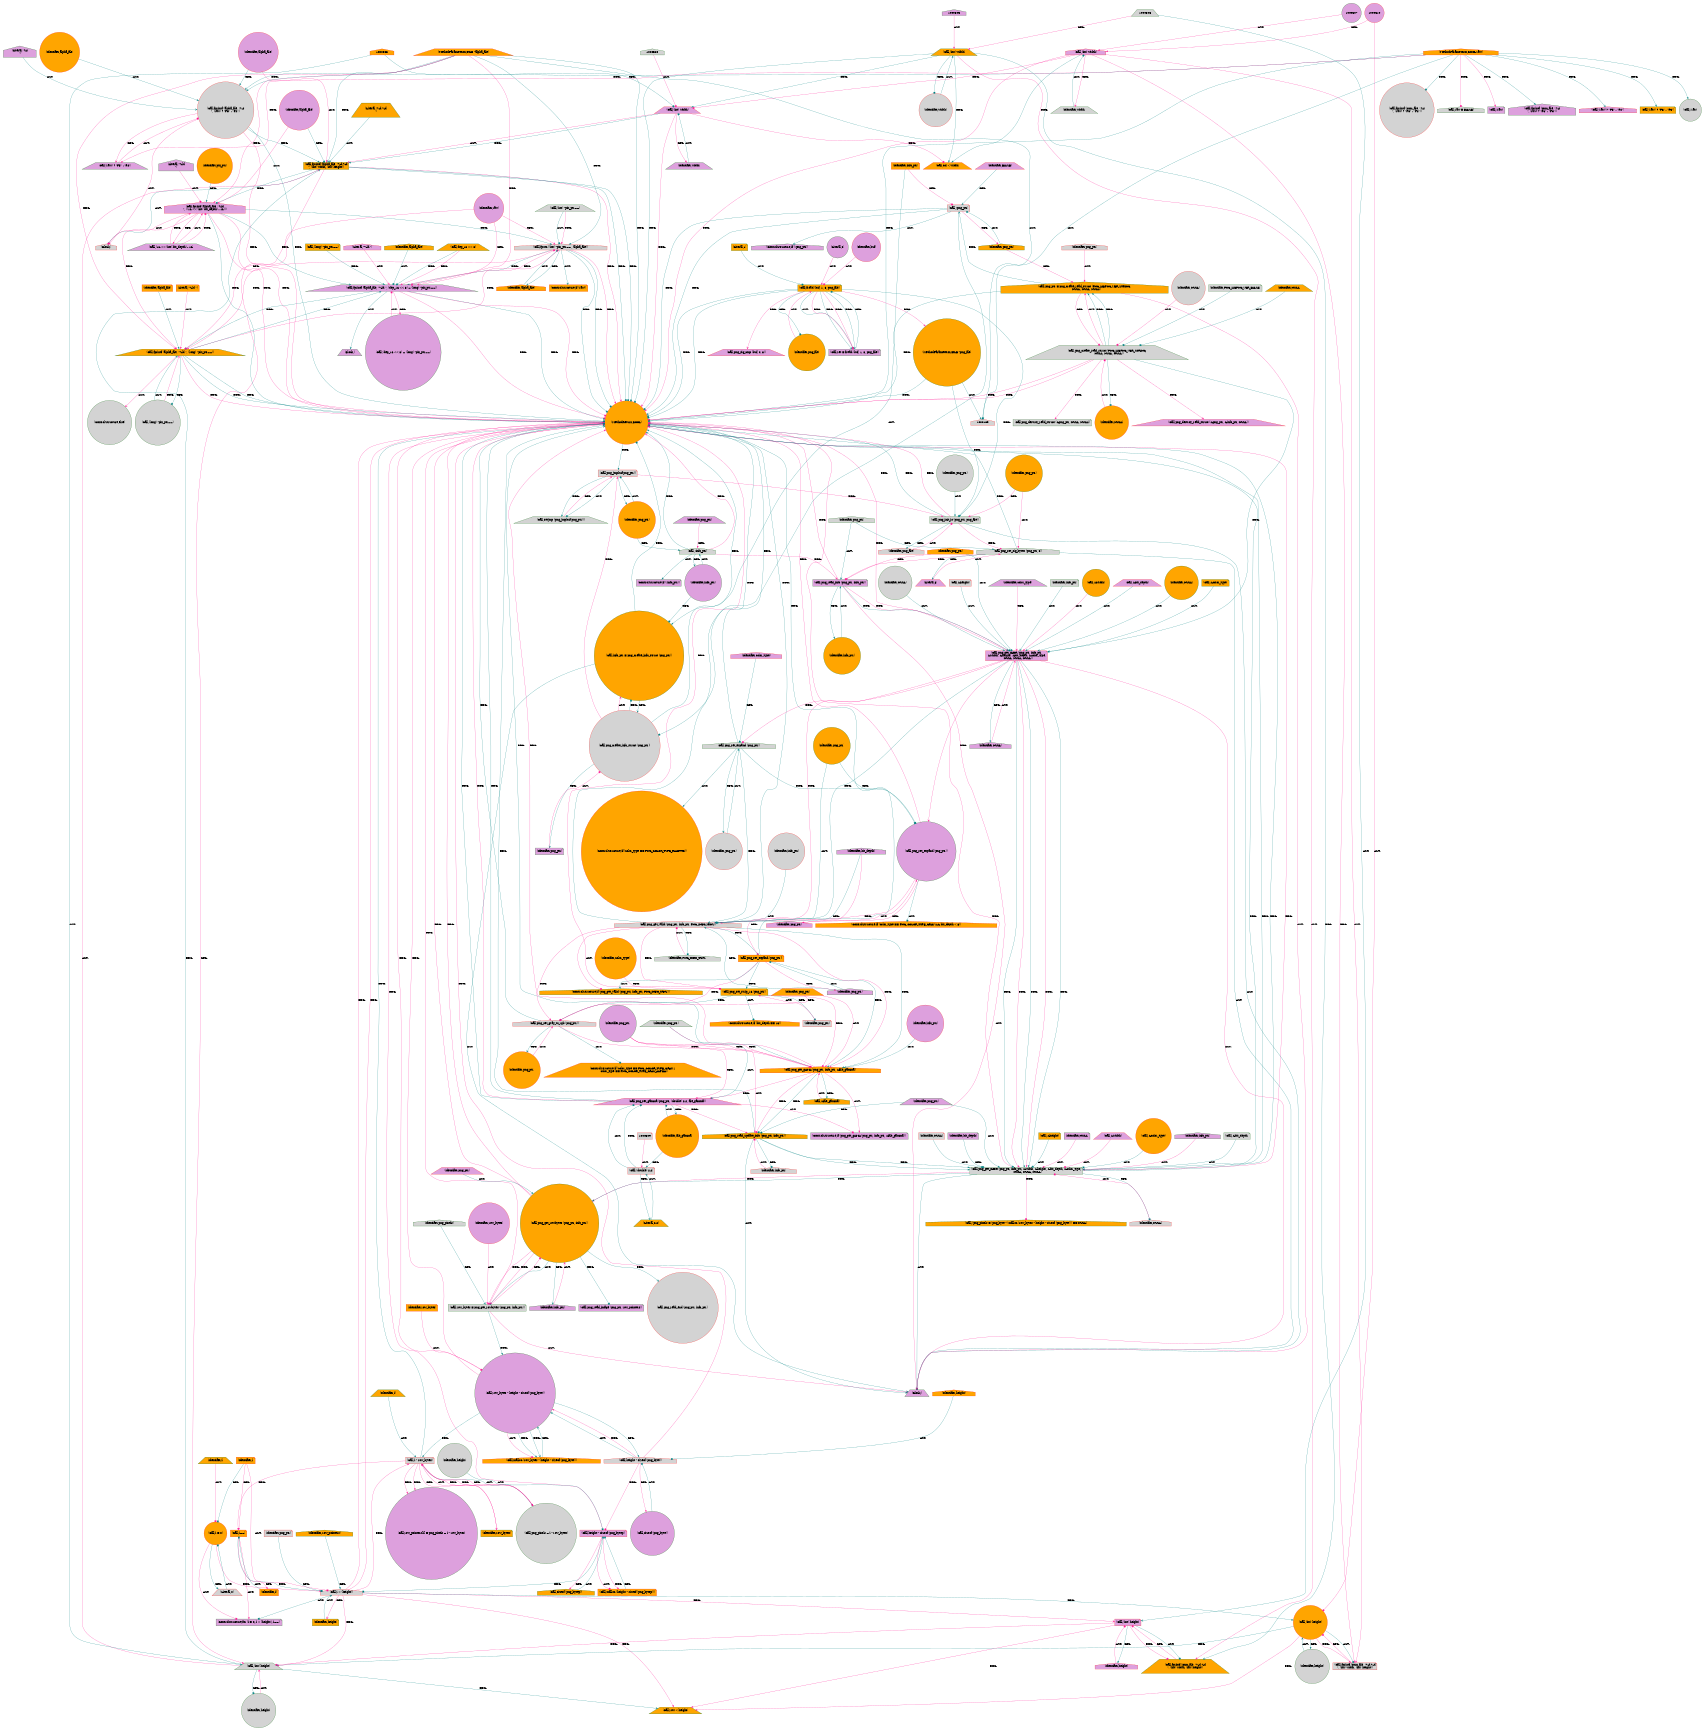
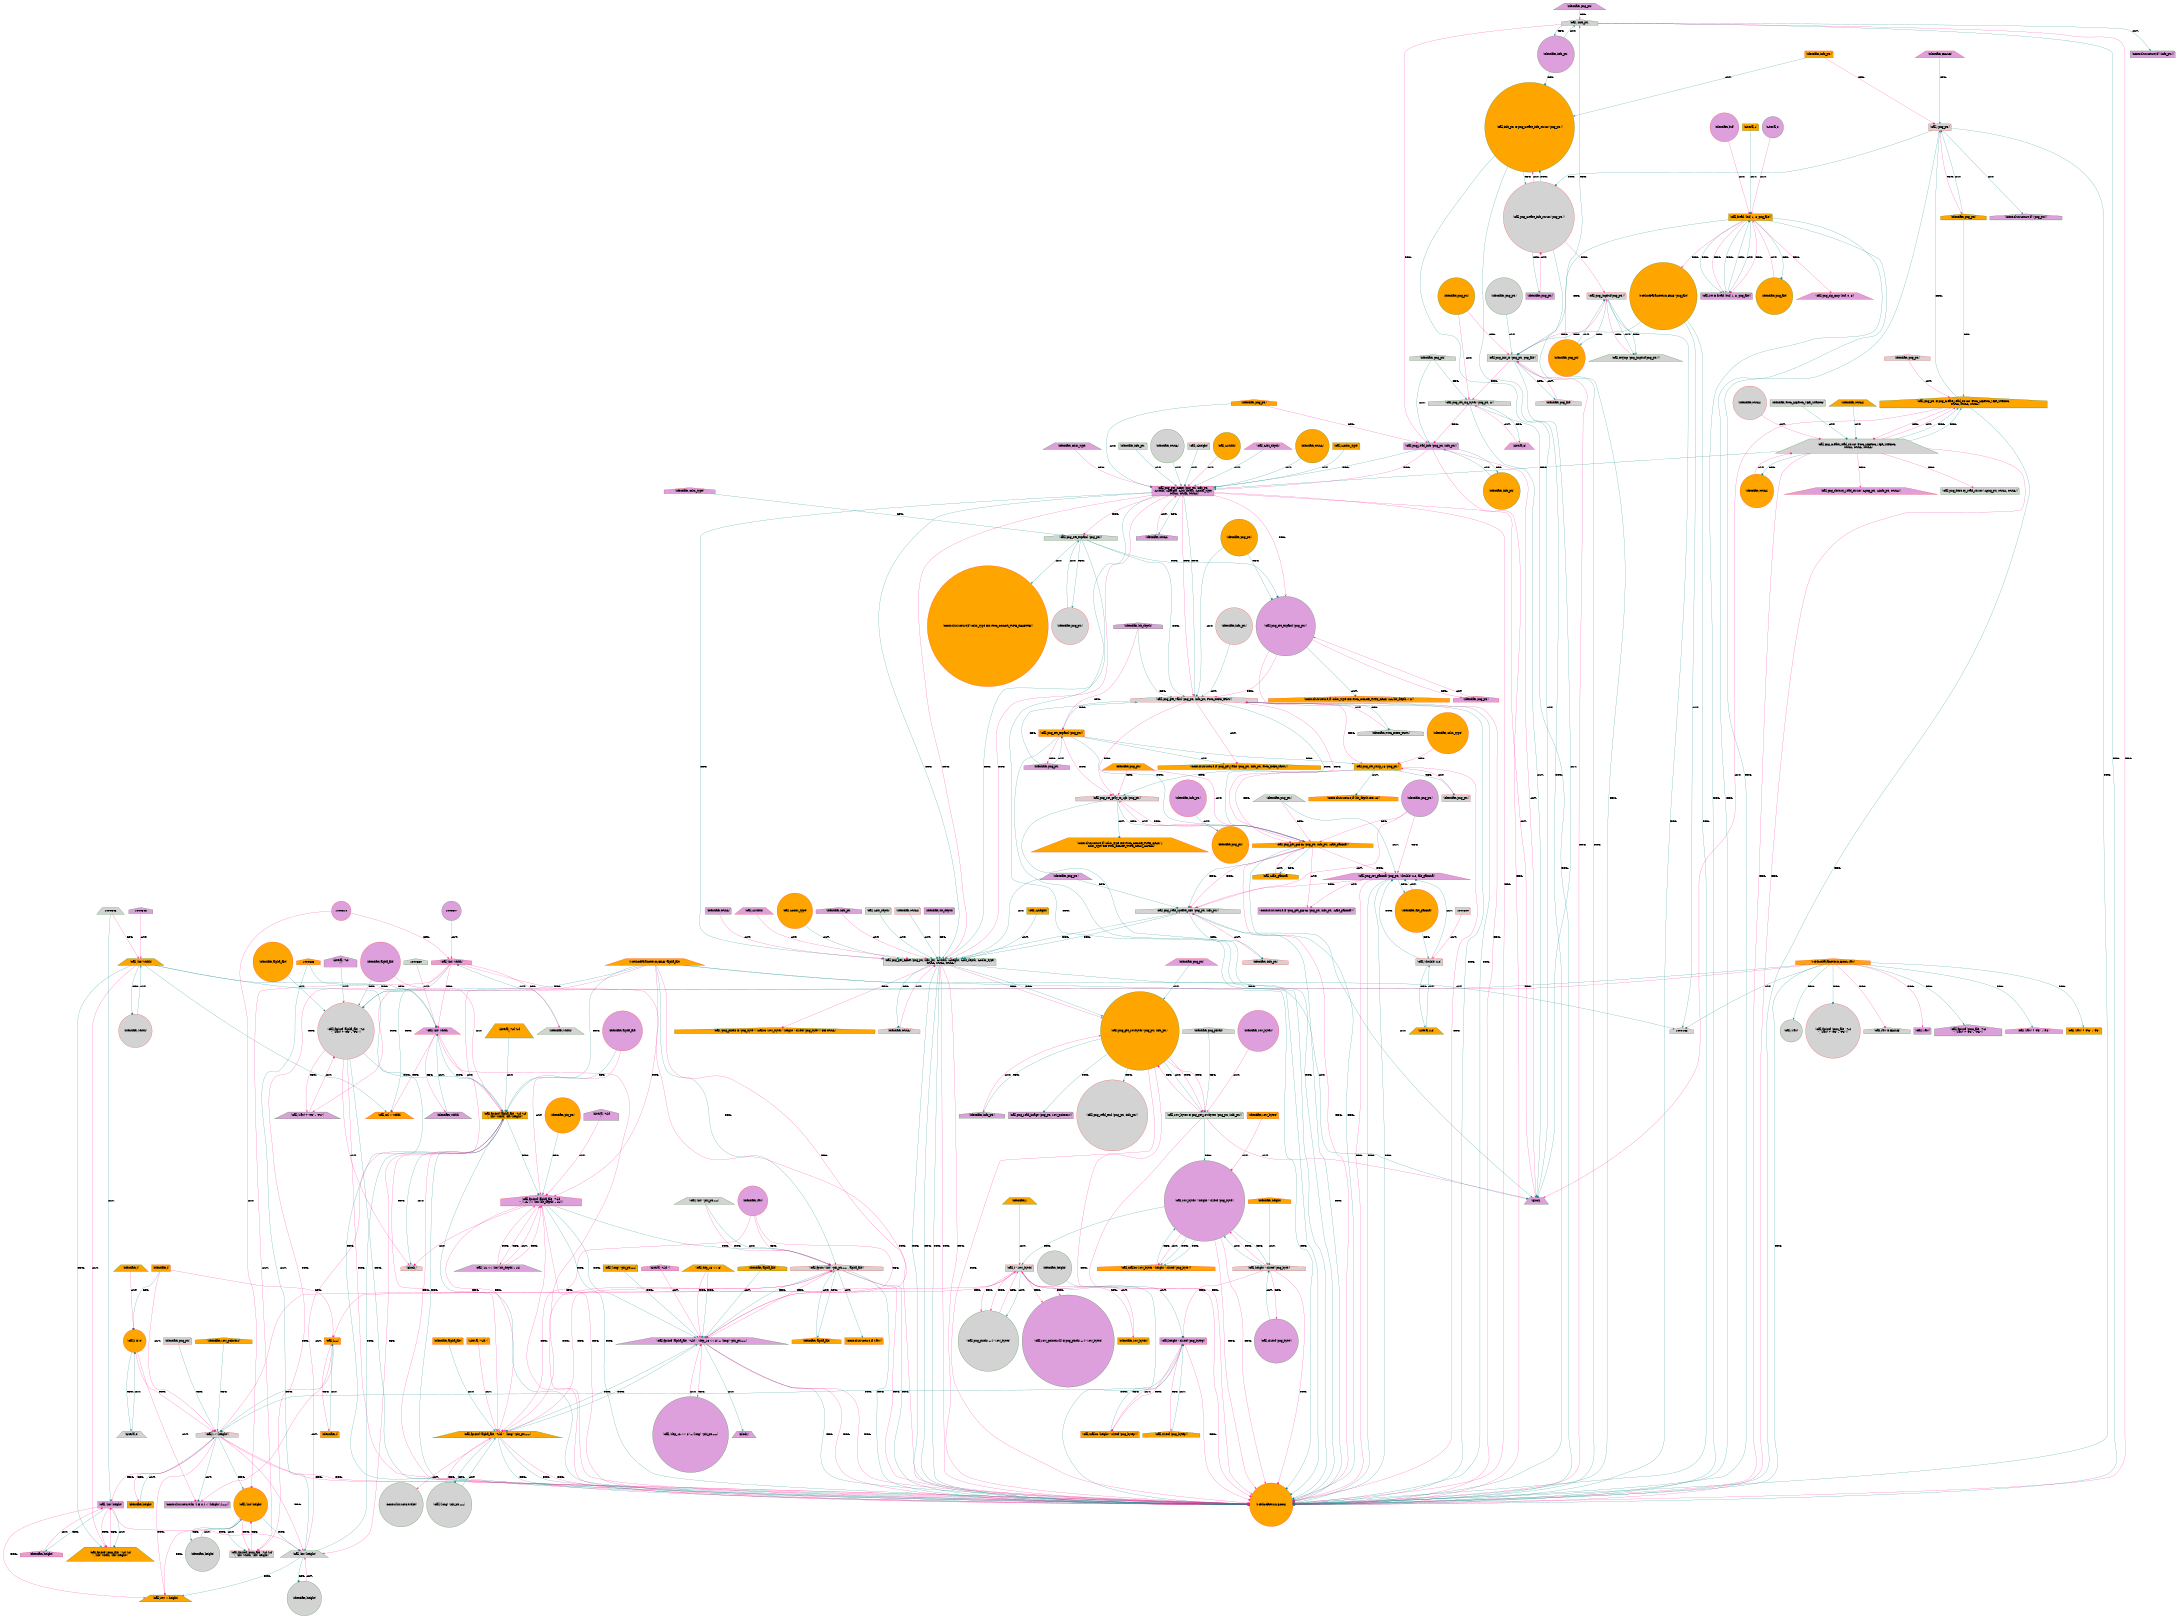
(1235, 288) -> (1798, 403)
(621, 456) -> (1664, 1035)
(755, 1136) -> (1188, 911)
